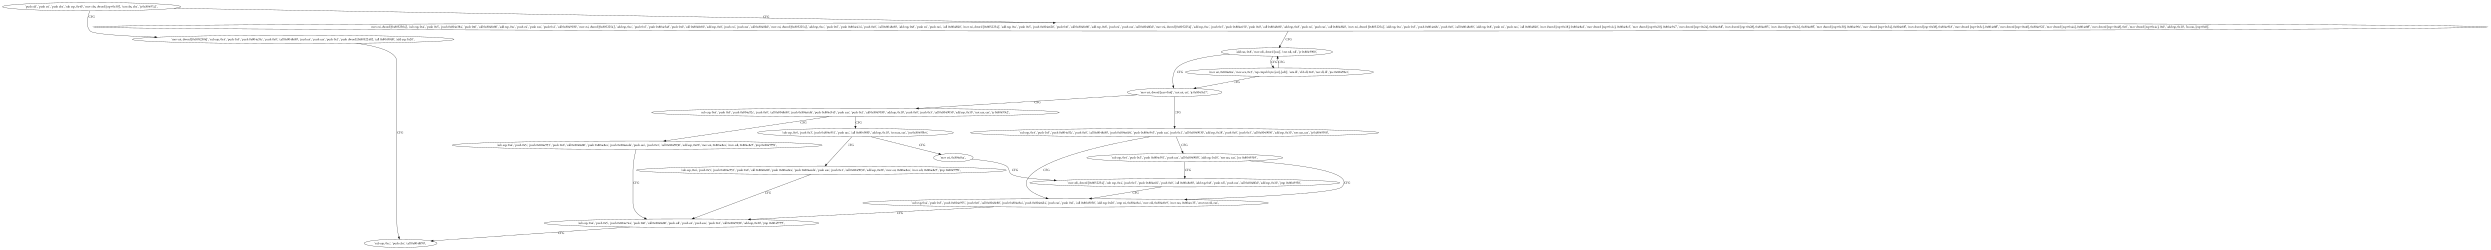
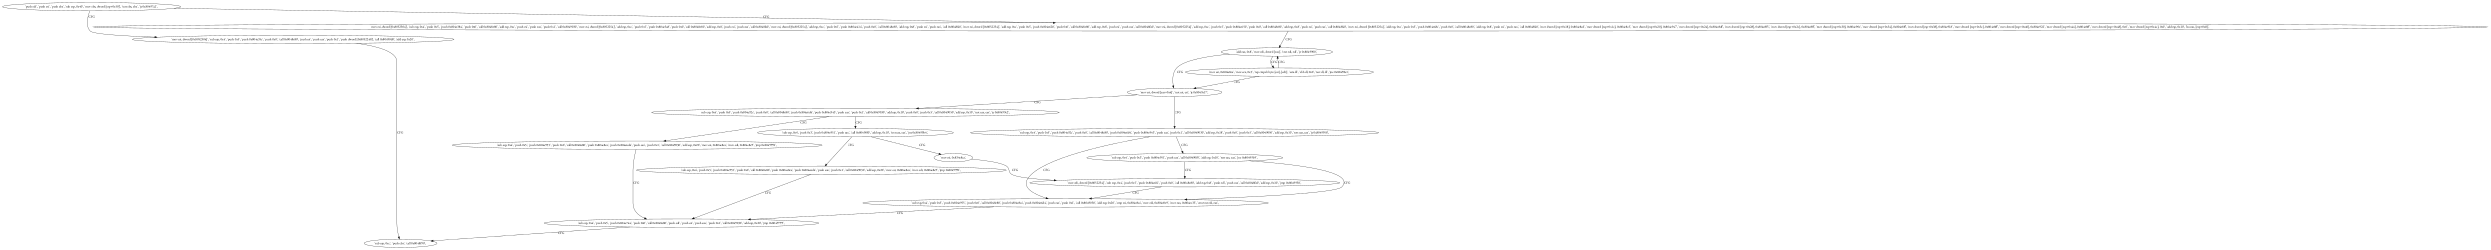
(953, 158) -> (953, 158)
